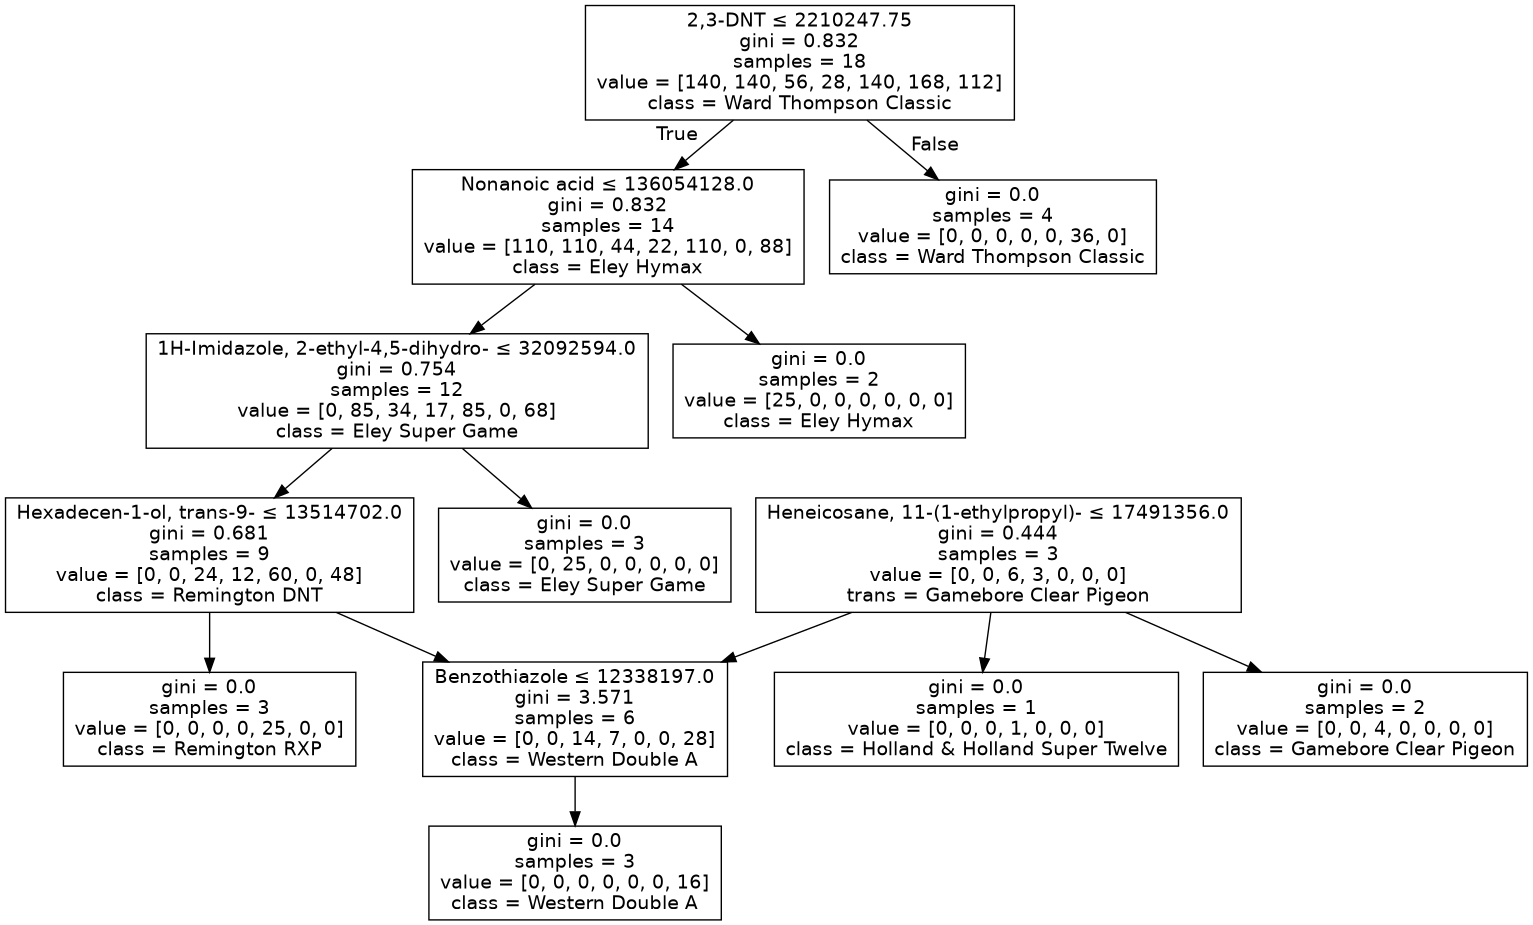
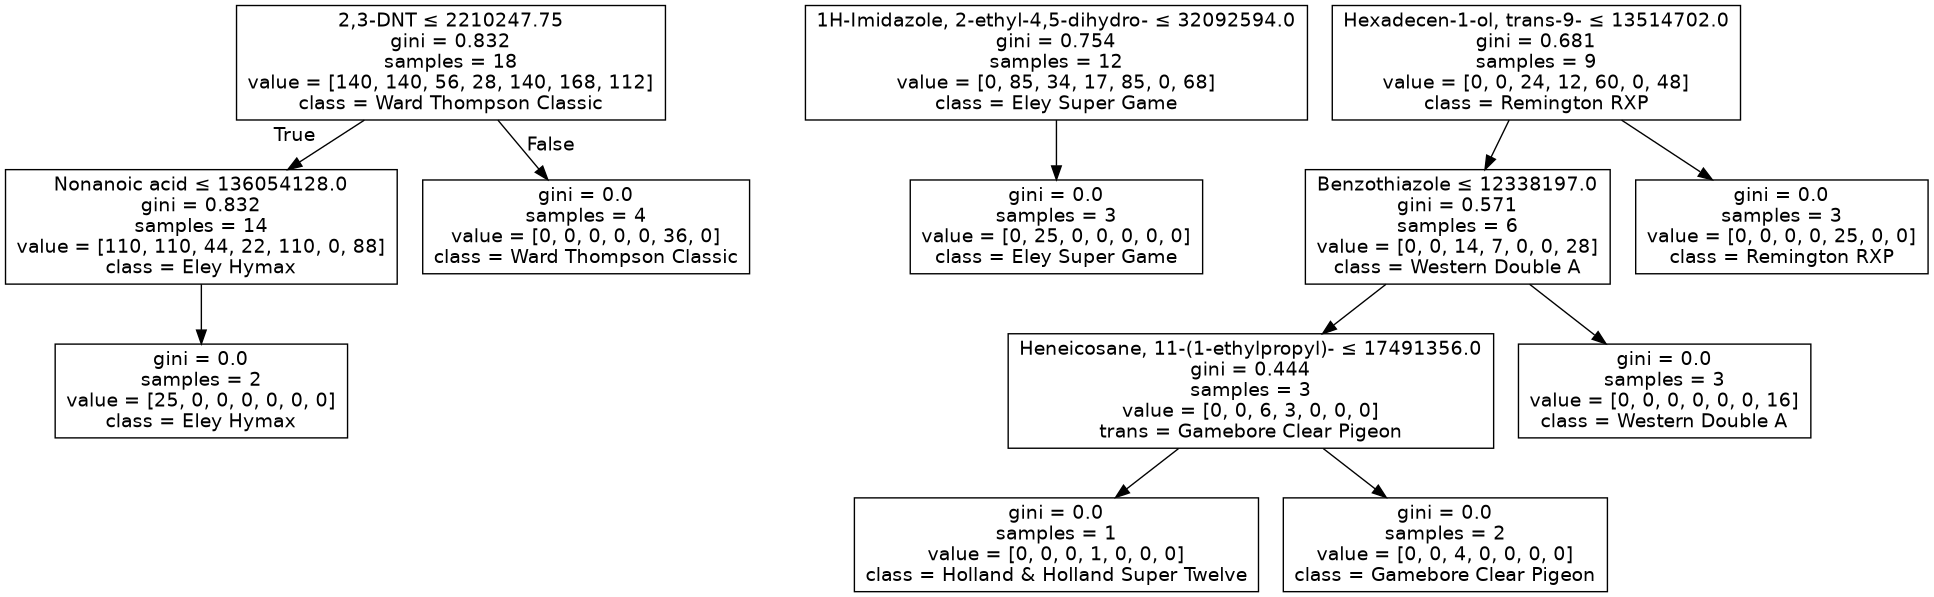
(508, 305) -> none
(309, 469) -> none
(210, 596) -> (1536, 103)
(793, 635) -> (1360, 305)
(575, 698) -> (1458, 205)
